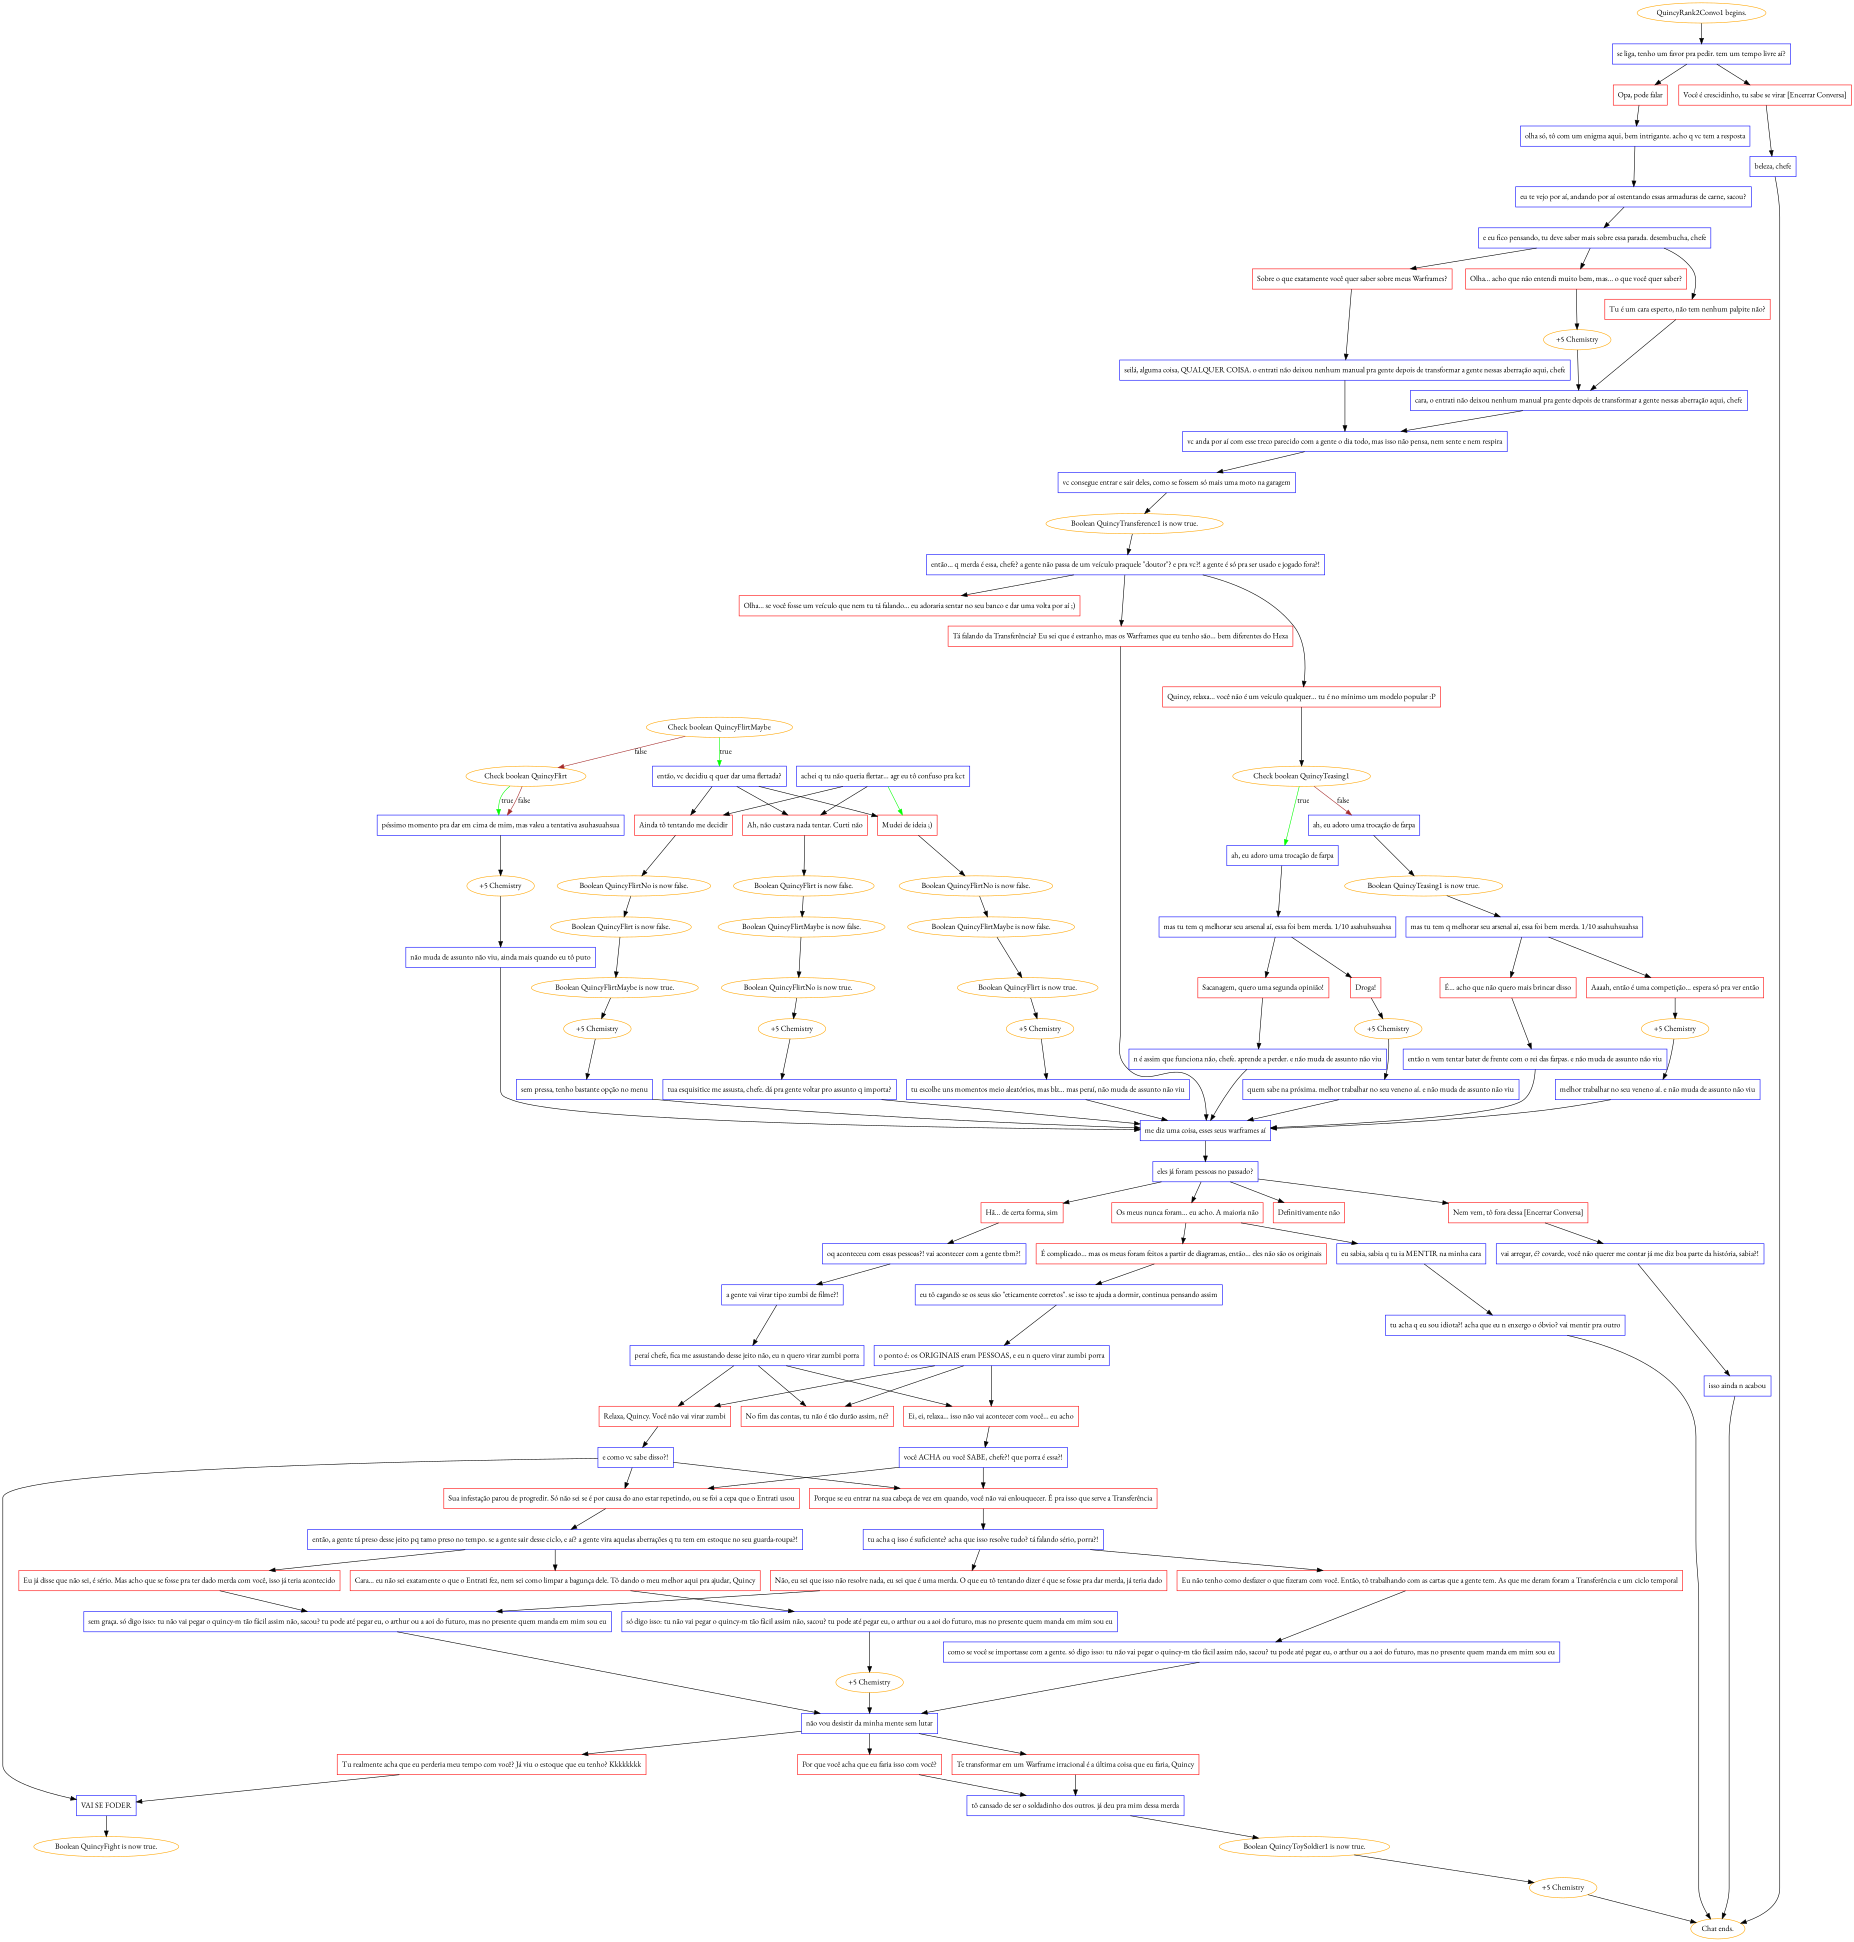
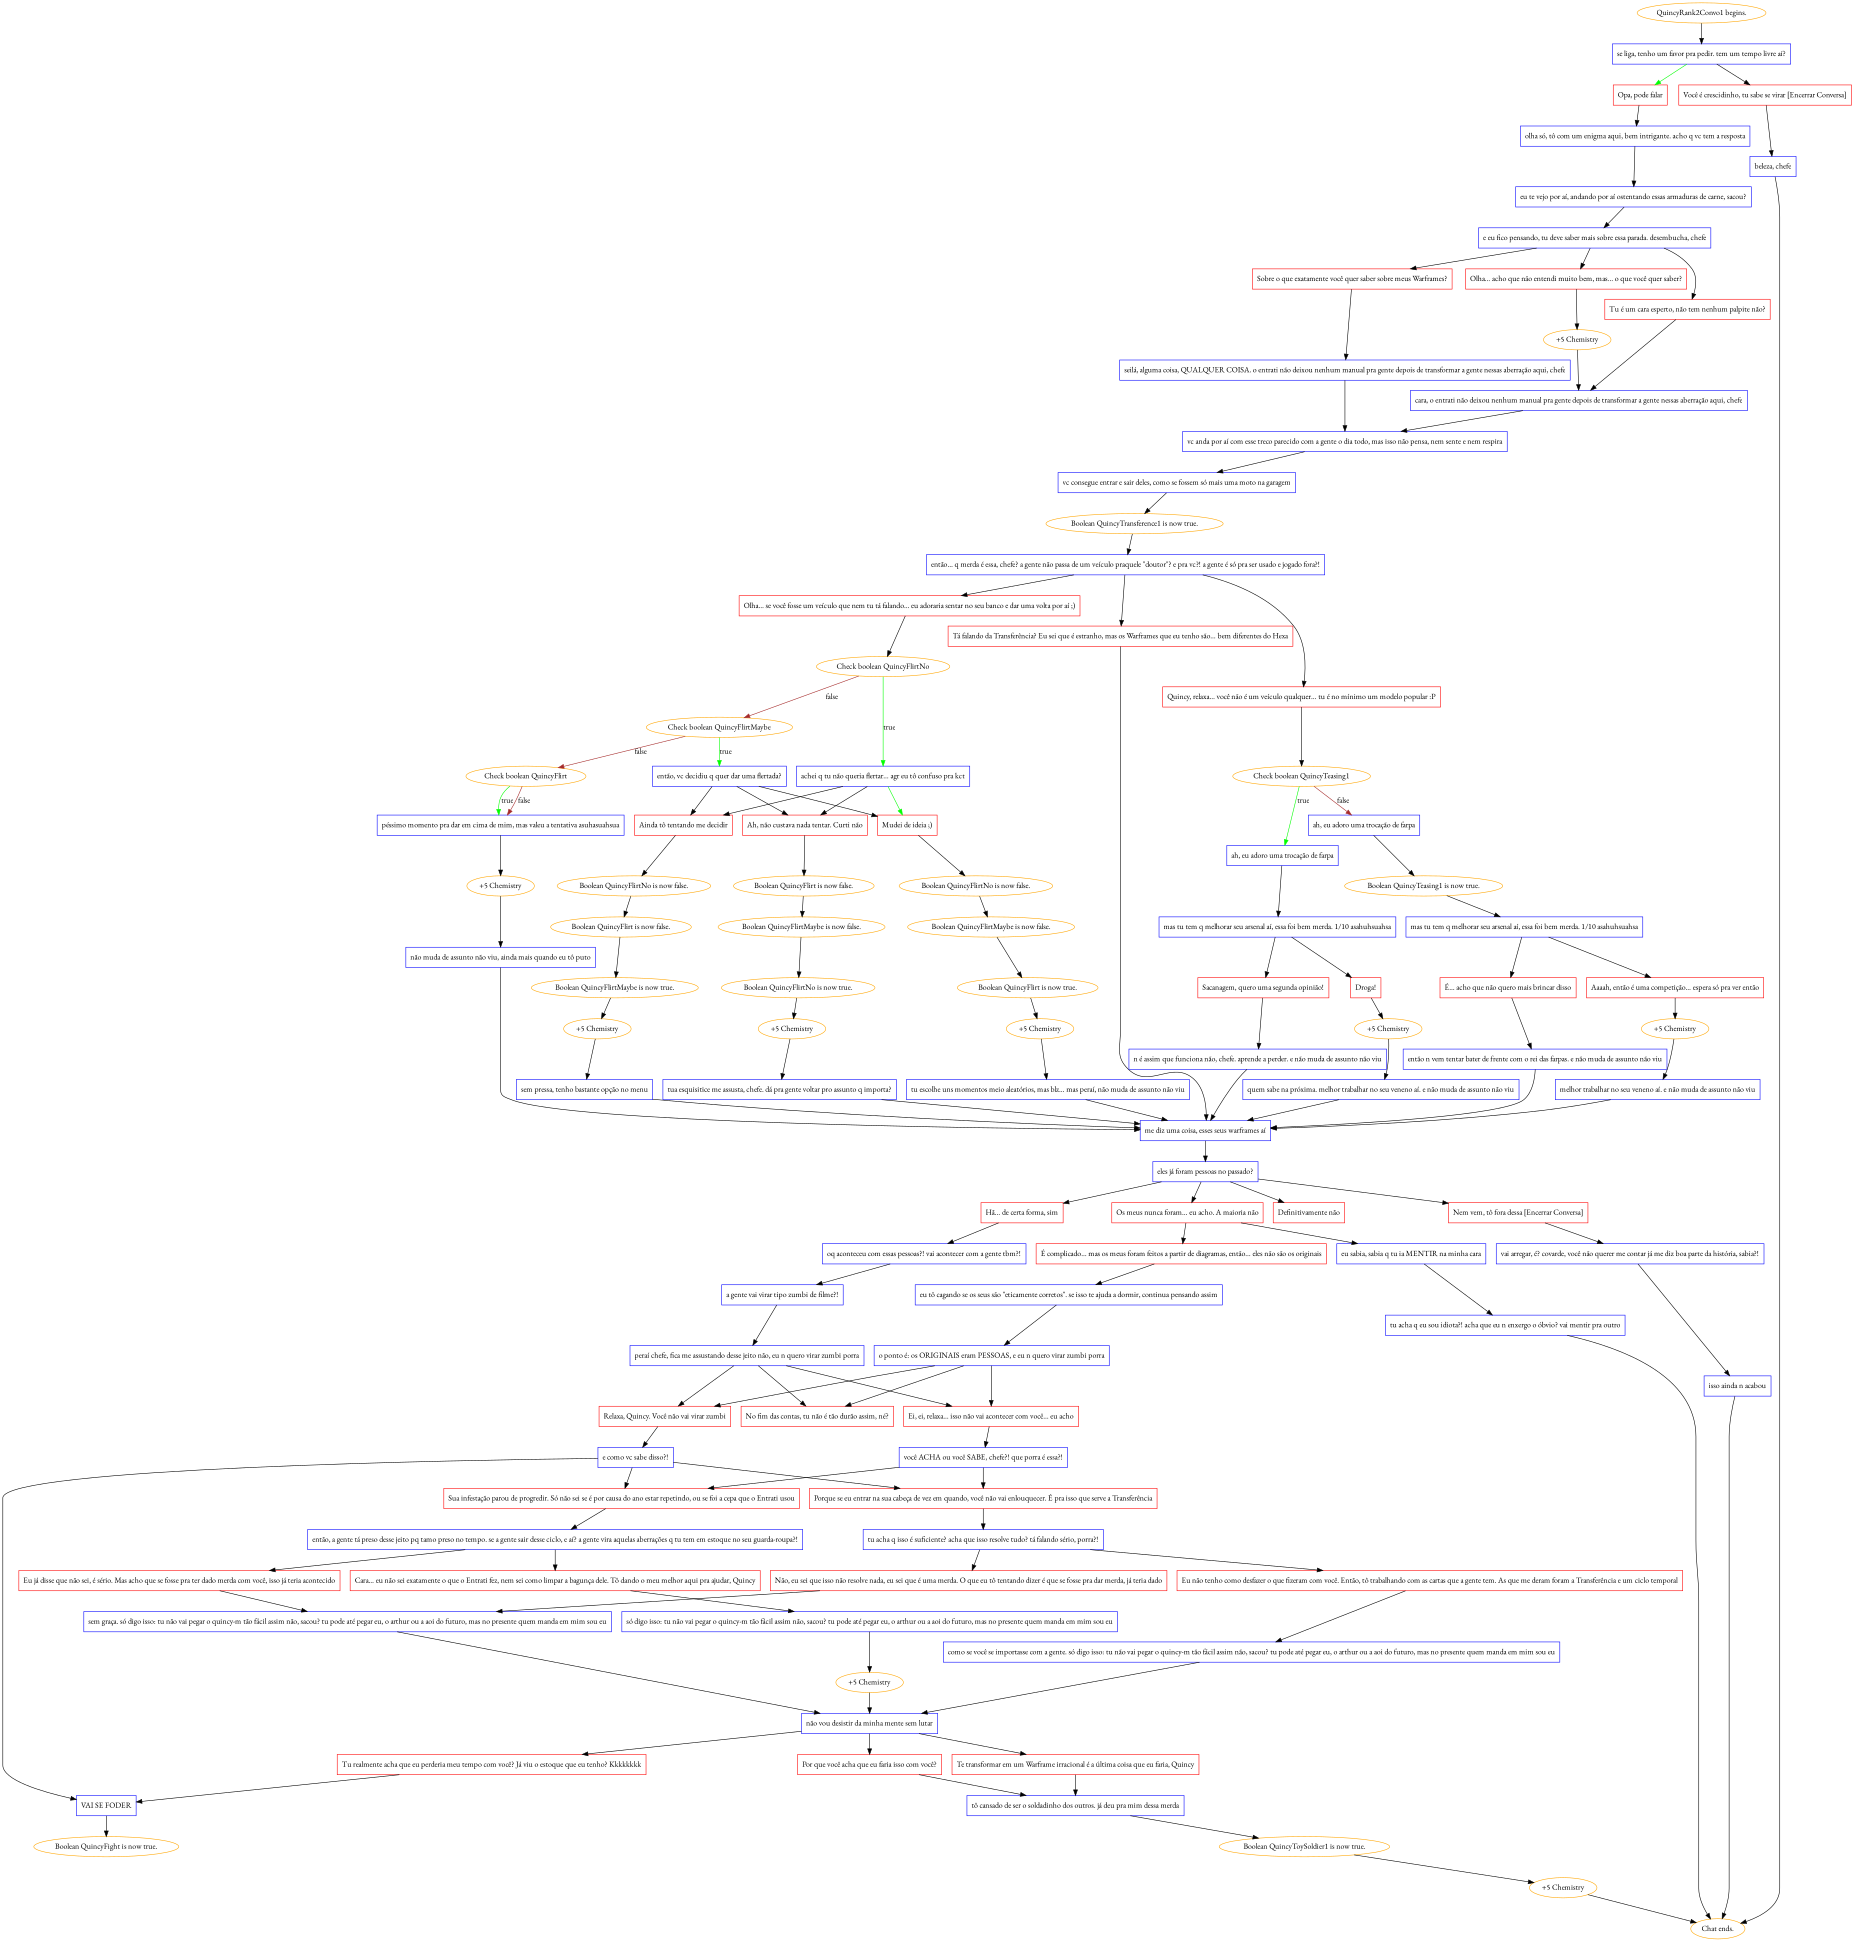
(1673, 73) -> (1673, 73)
none -> (883, 667)
